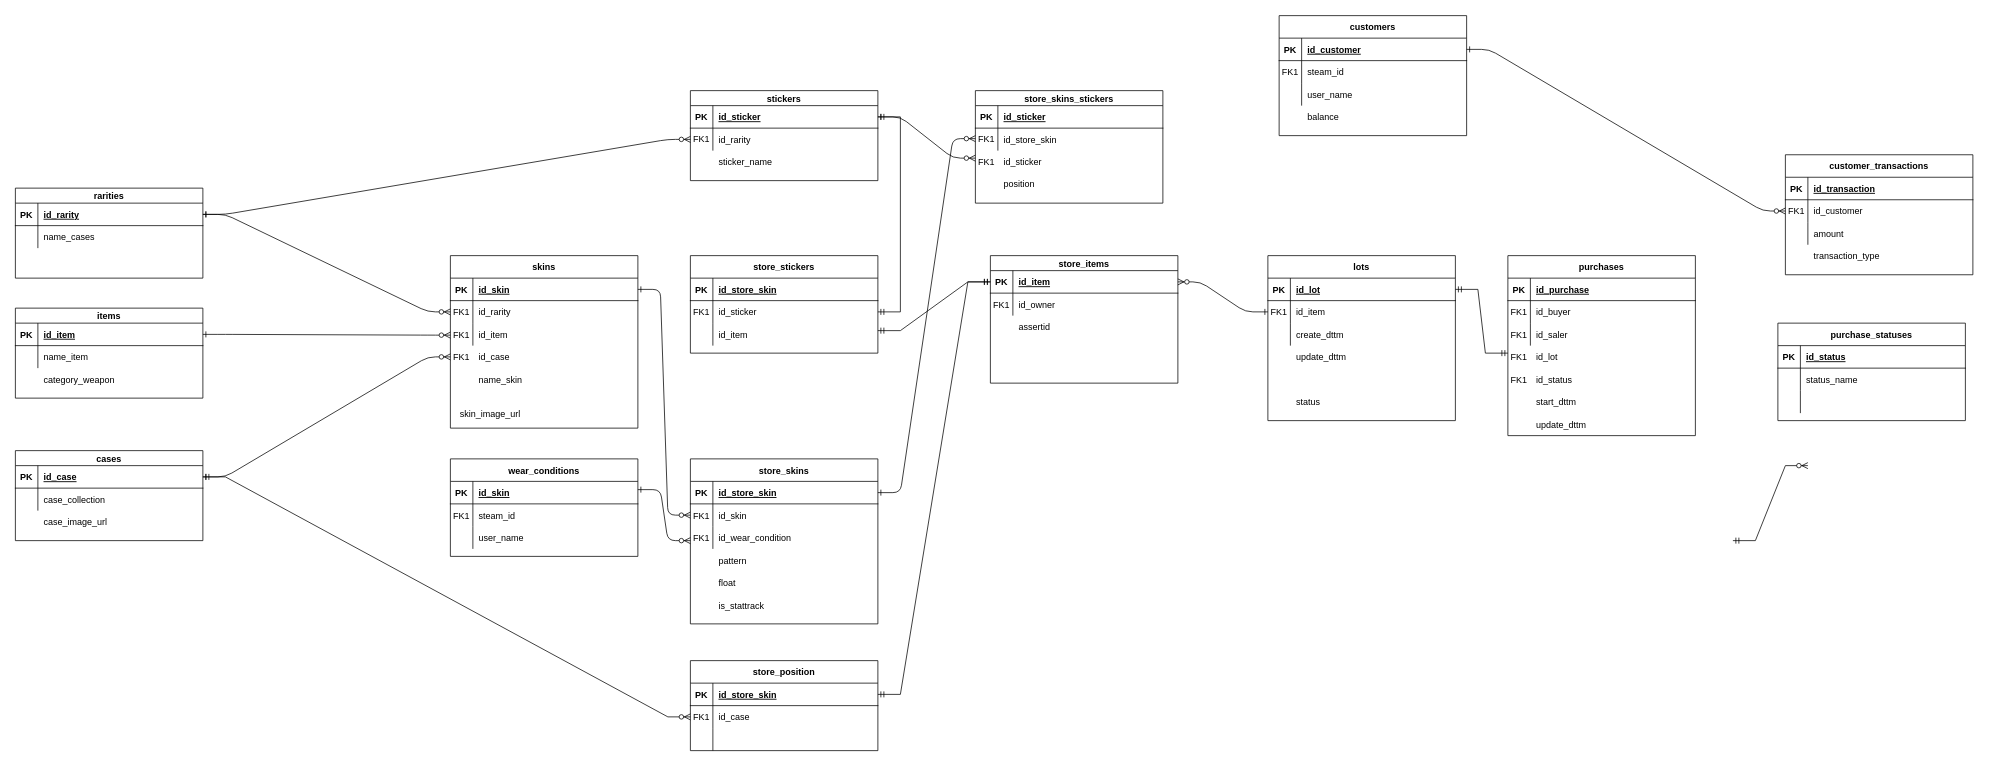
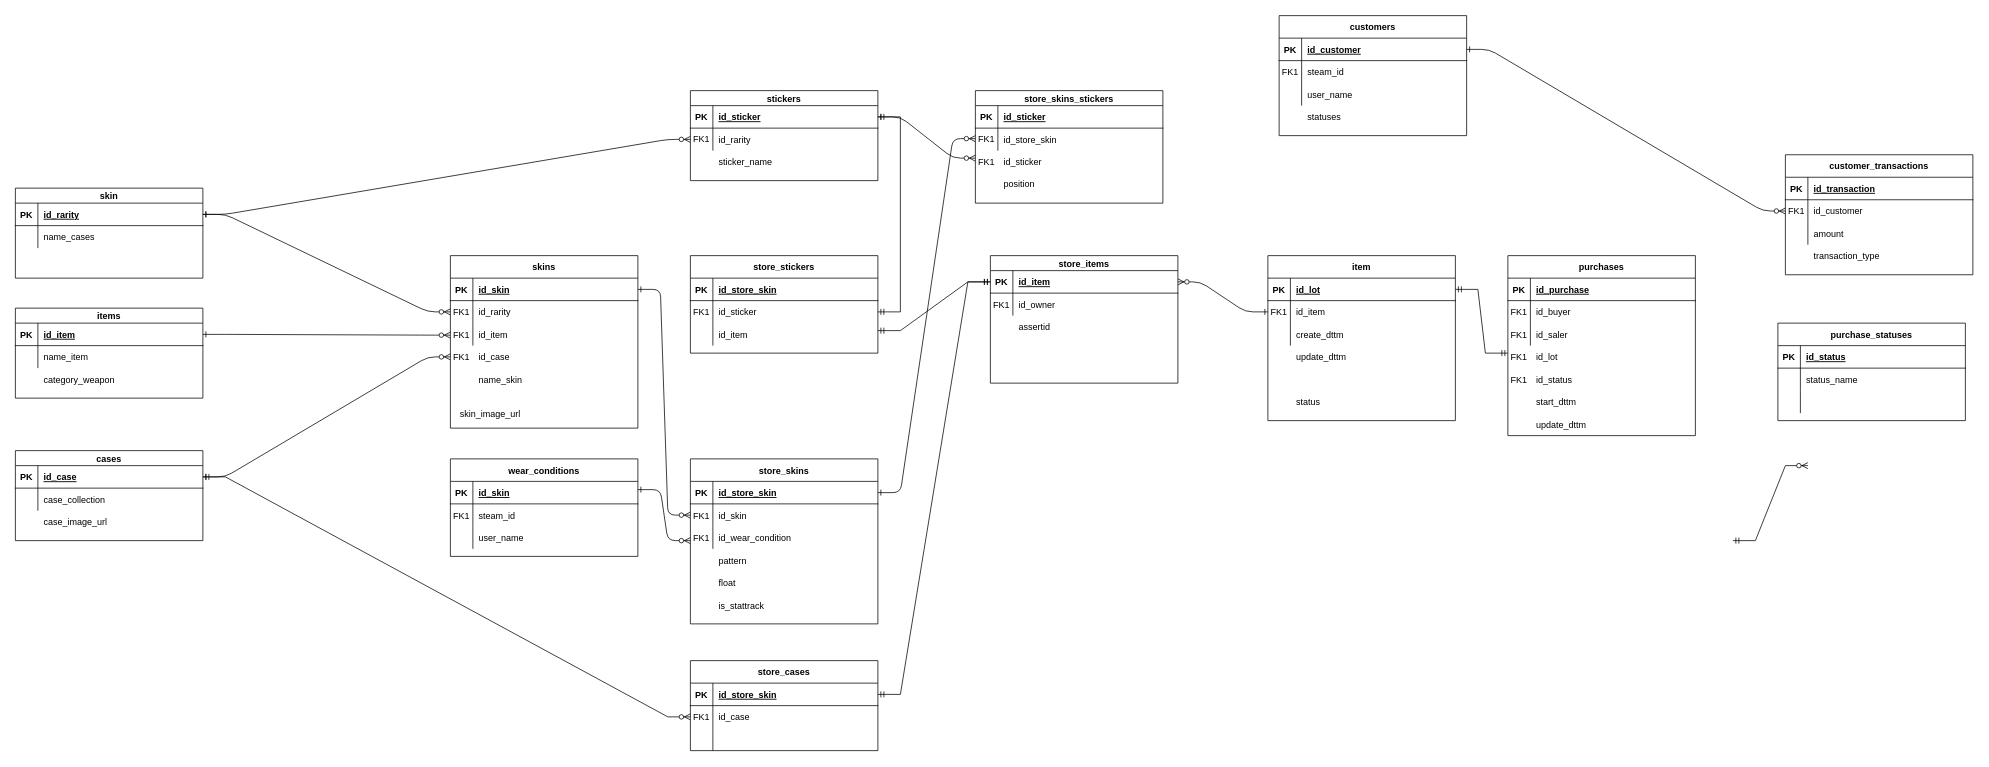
(1324, 116) -> (1327, 116)
(109, 196) -> (109, 196)
(1361, 267) -> (1361, 267)
(784, 672) -> (784, 672)
